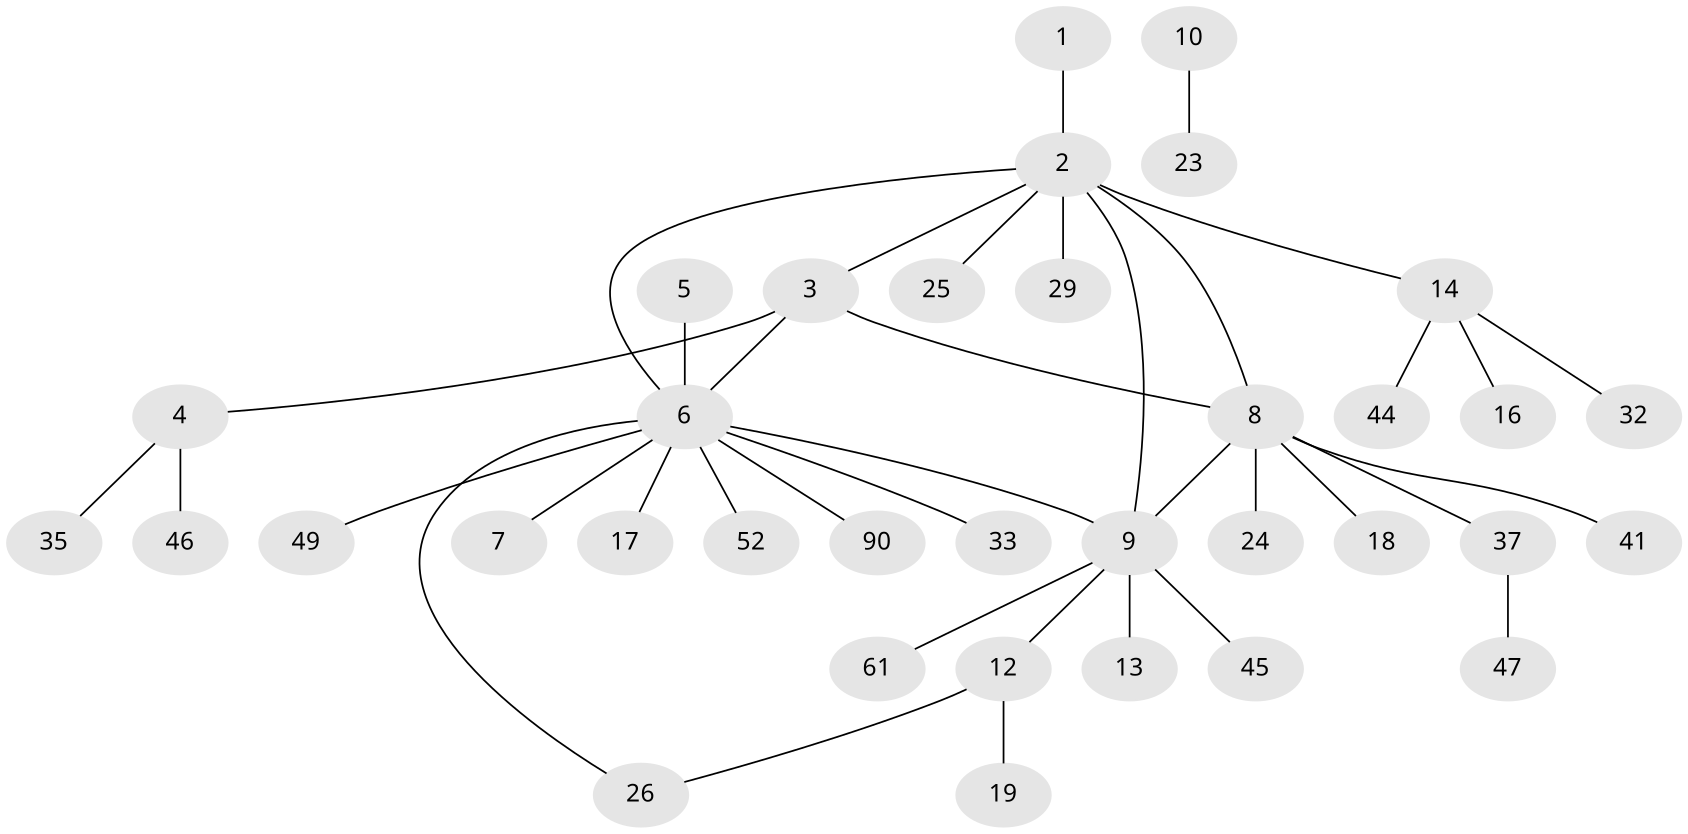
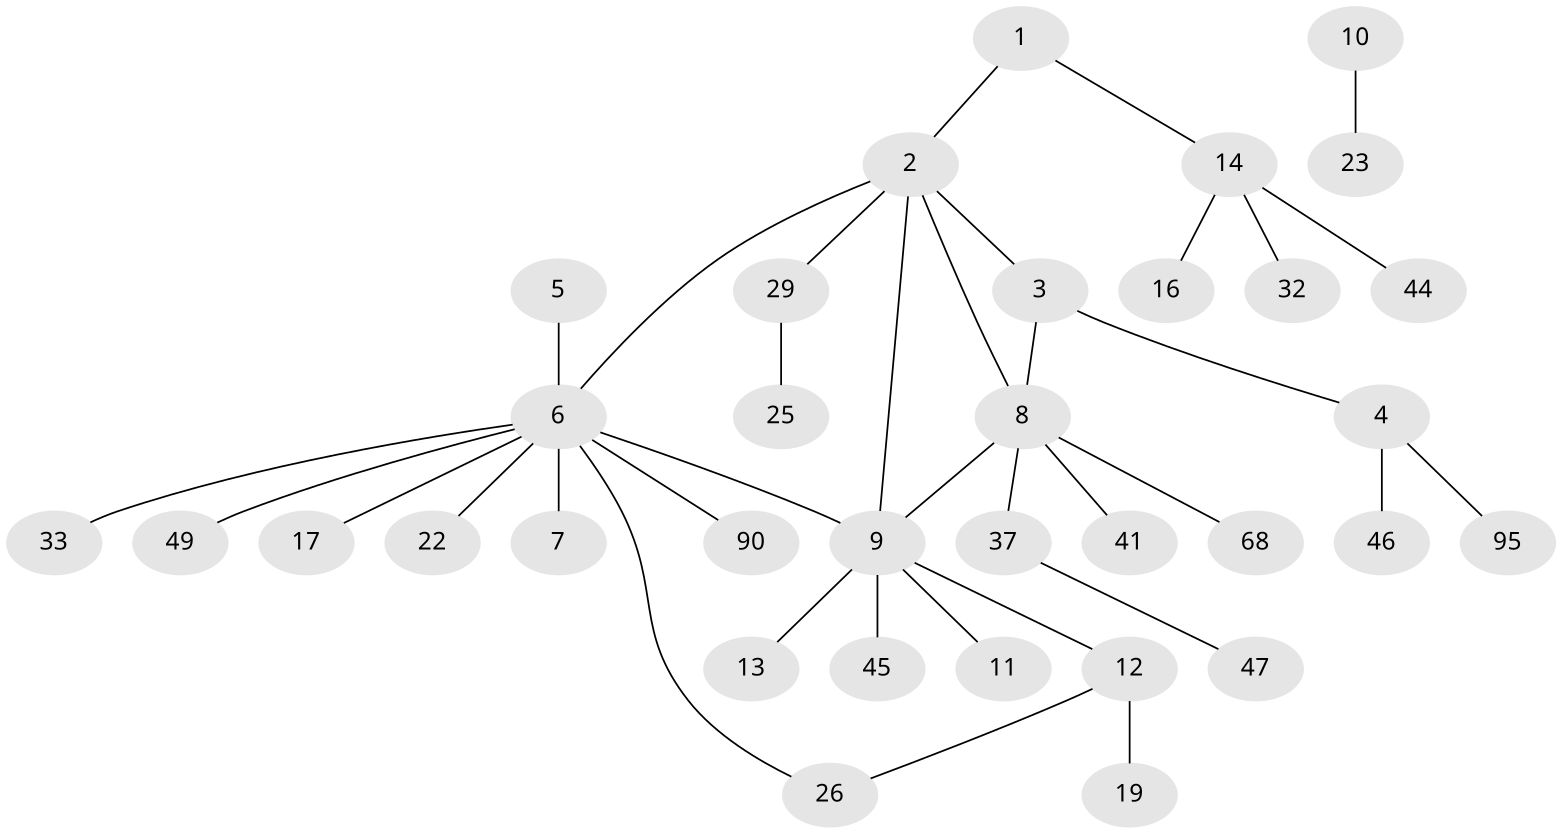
(1000, 227) -> (781, 354)
(1249, 237) -> (1125, 102)
(748, 354) -> none
(54, 543) -> (1508, 543)
(751, 543) -> (433, 543)
(1256, 543) -> none
(1382, 543) -> (1256, 543)
(877, 669) -> (1004, 669)
